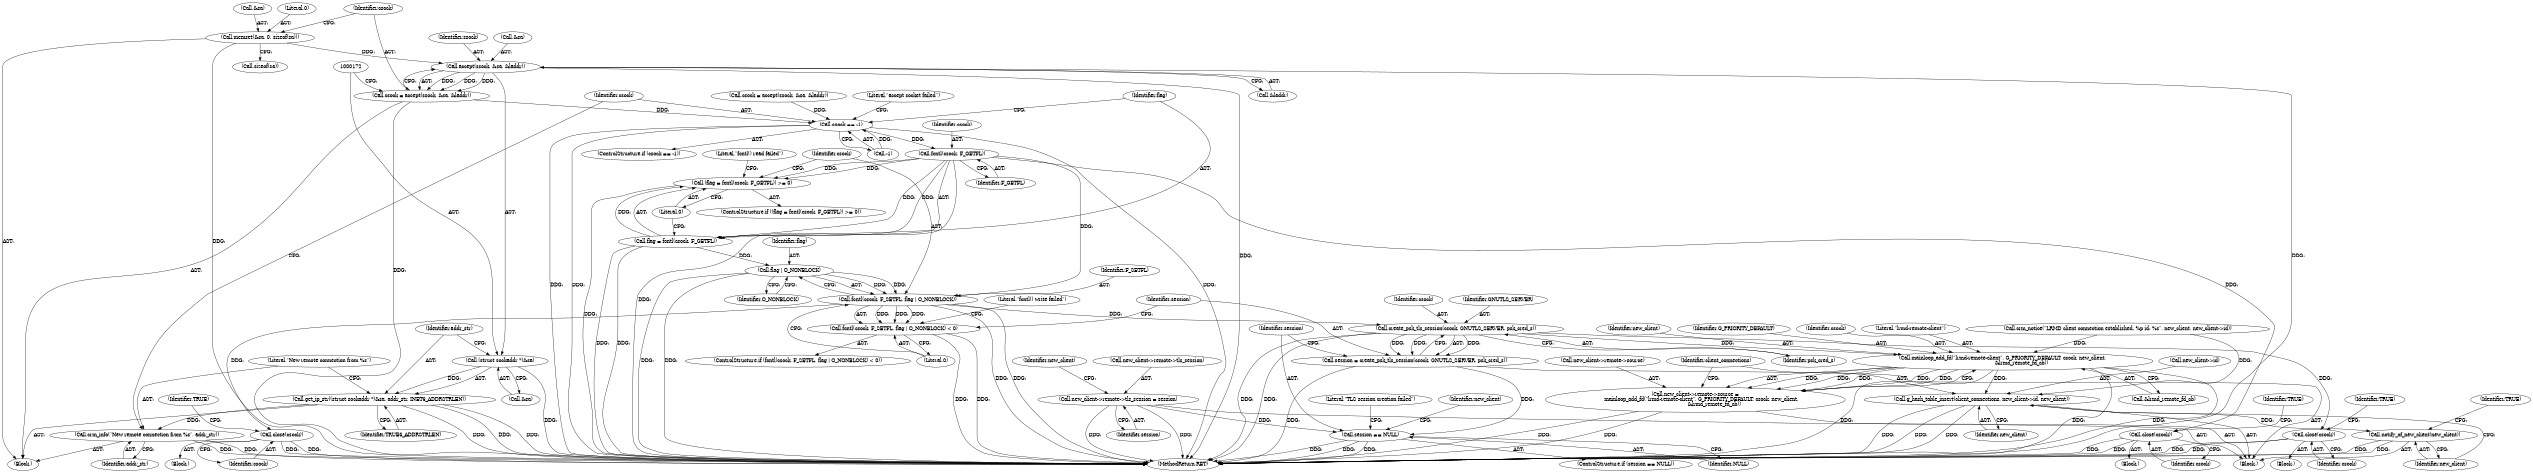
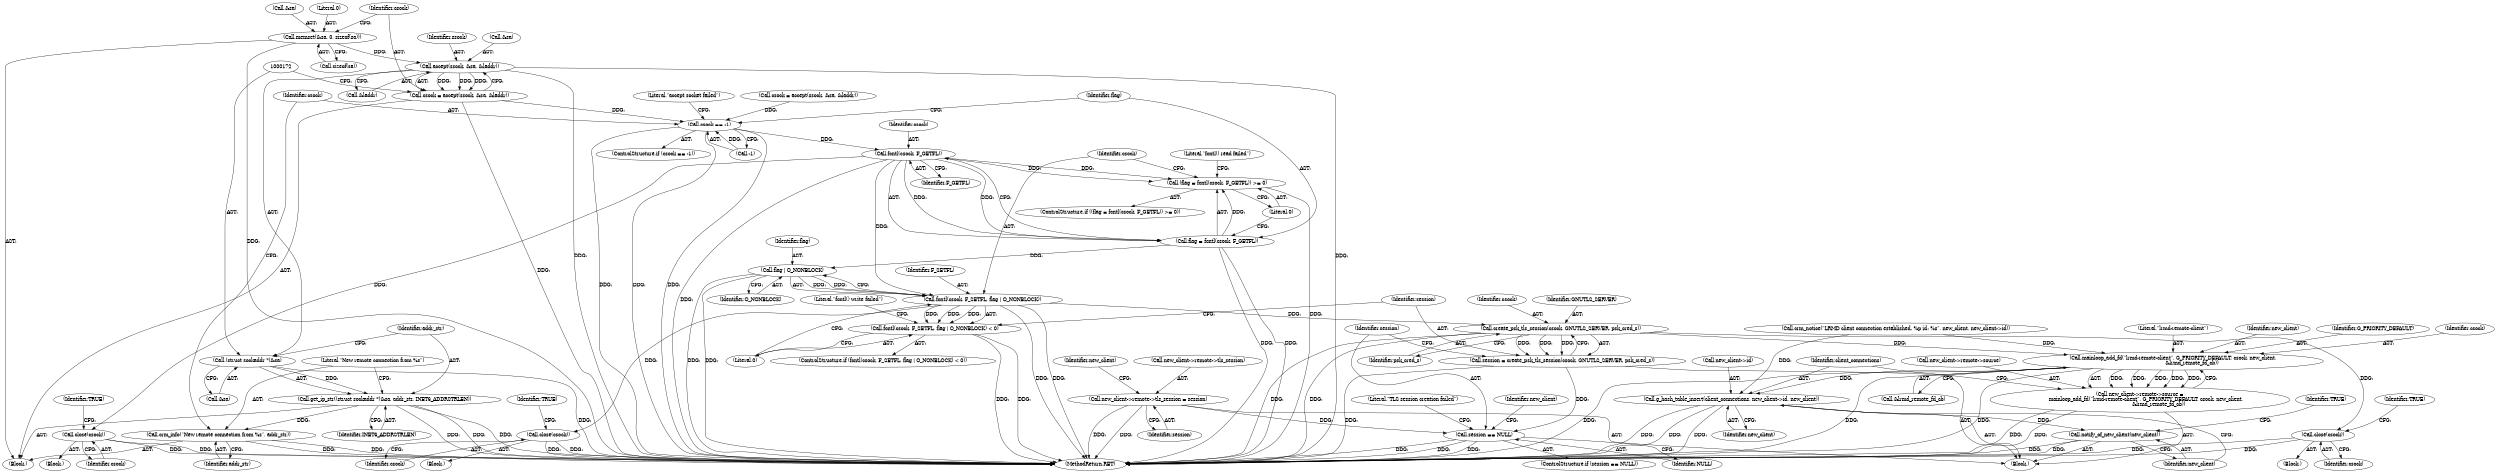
none -> (319, 56)
none -> (1039, 228)
(791, 285) -> (779, 285)
(401, 435) -> (377, 435)
